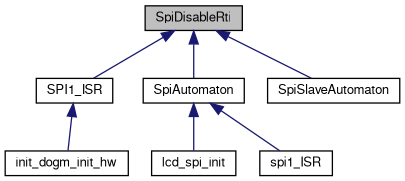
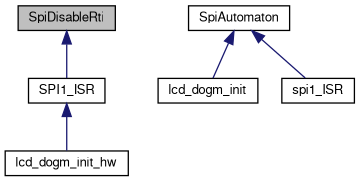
(194, 61) -> none
(334, 91) -> none
(67, 163) -> (67, 163)
(194, 163) -> (208, 91)
